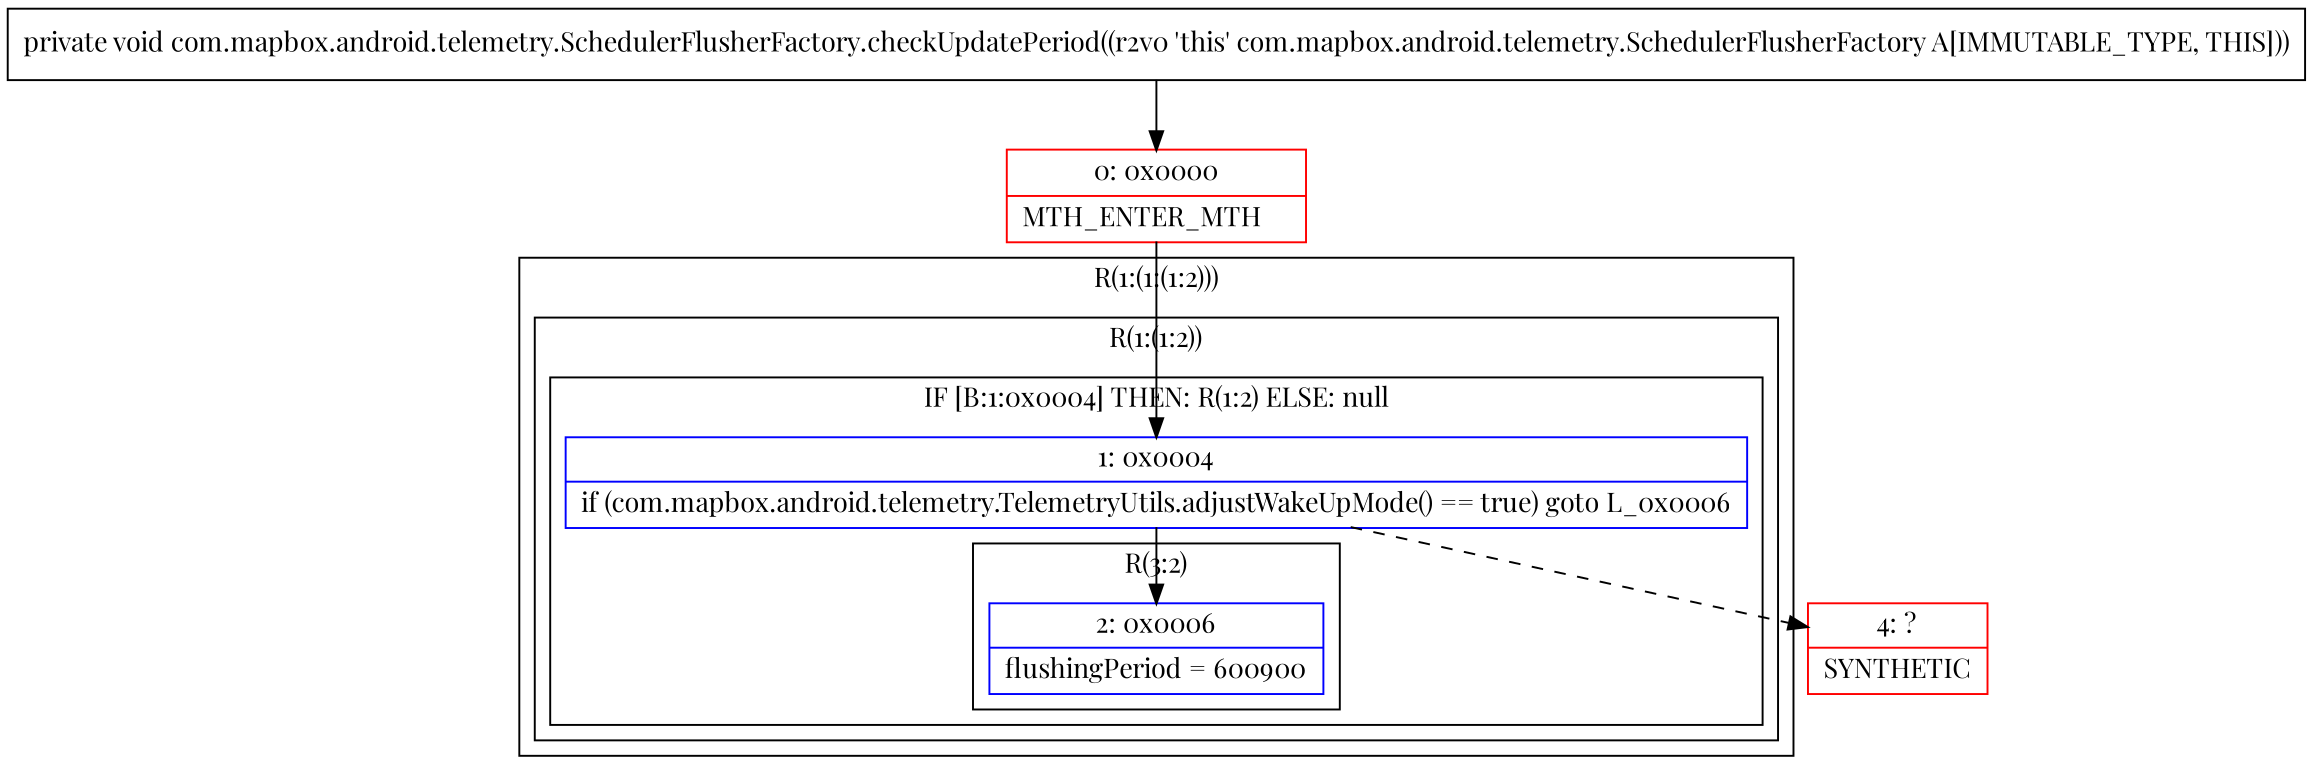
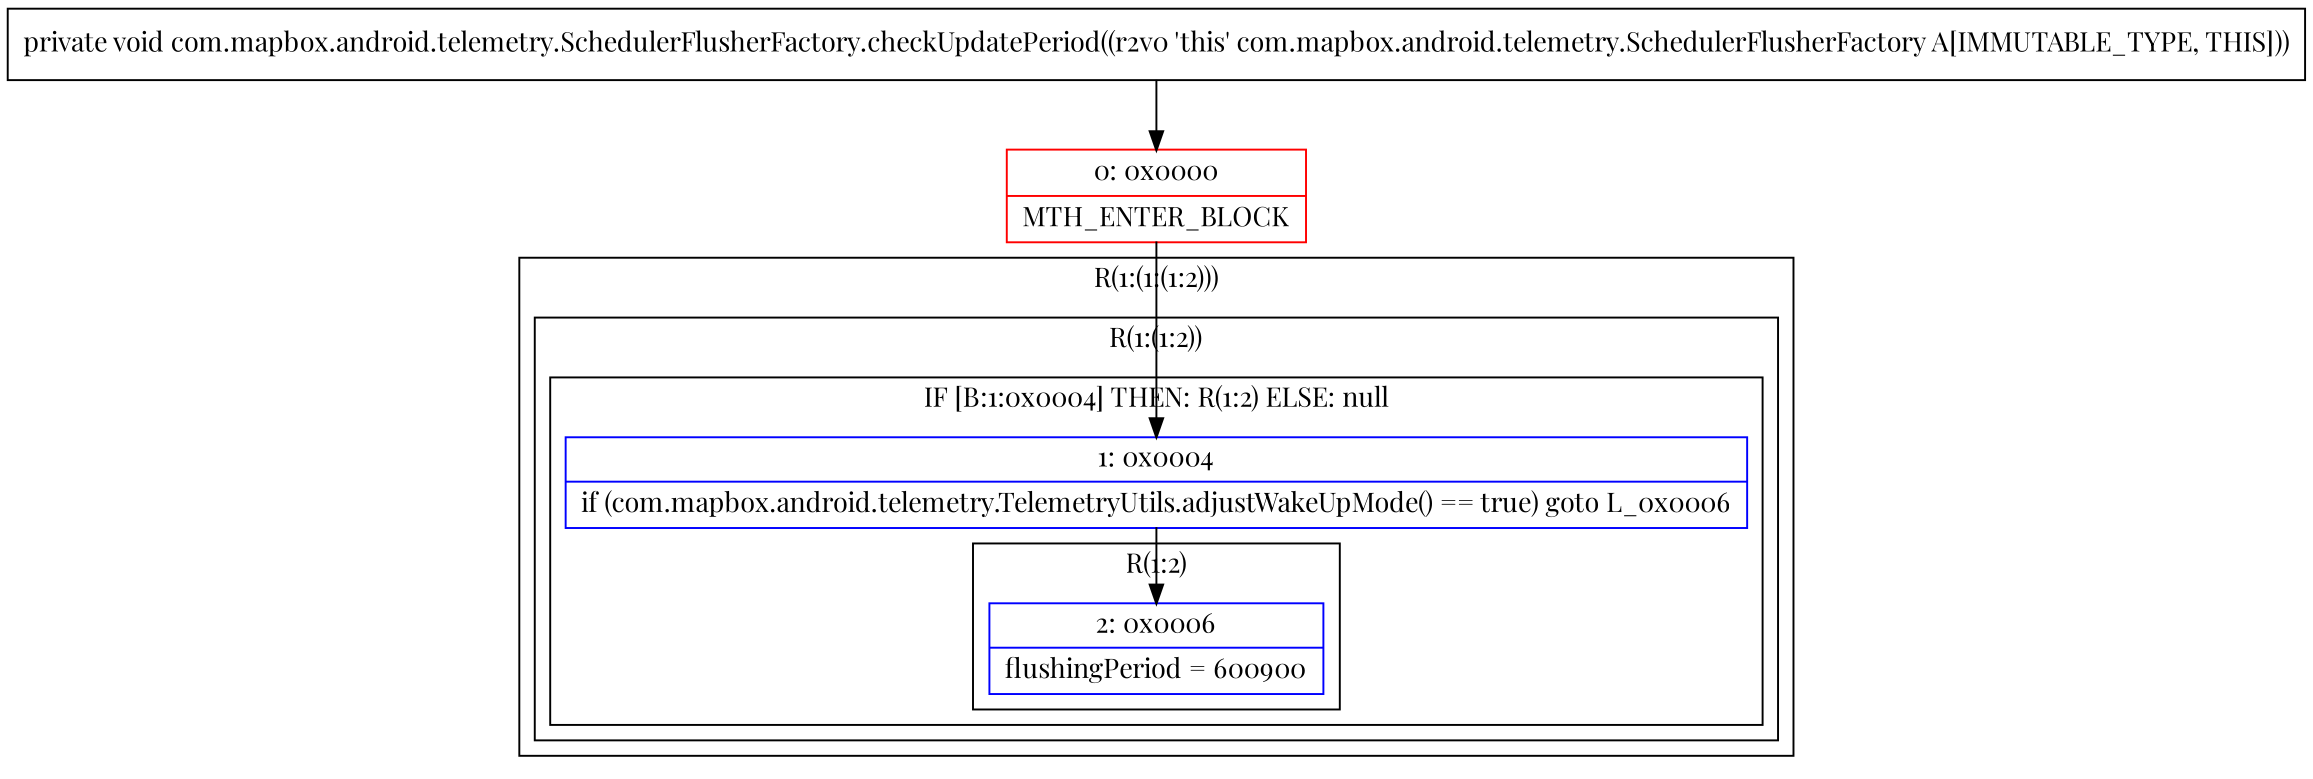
(1142, 218) -> (1156, 218)
(1156, 566) -> (1156, 566)
(1898, 649) -> none
